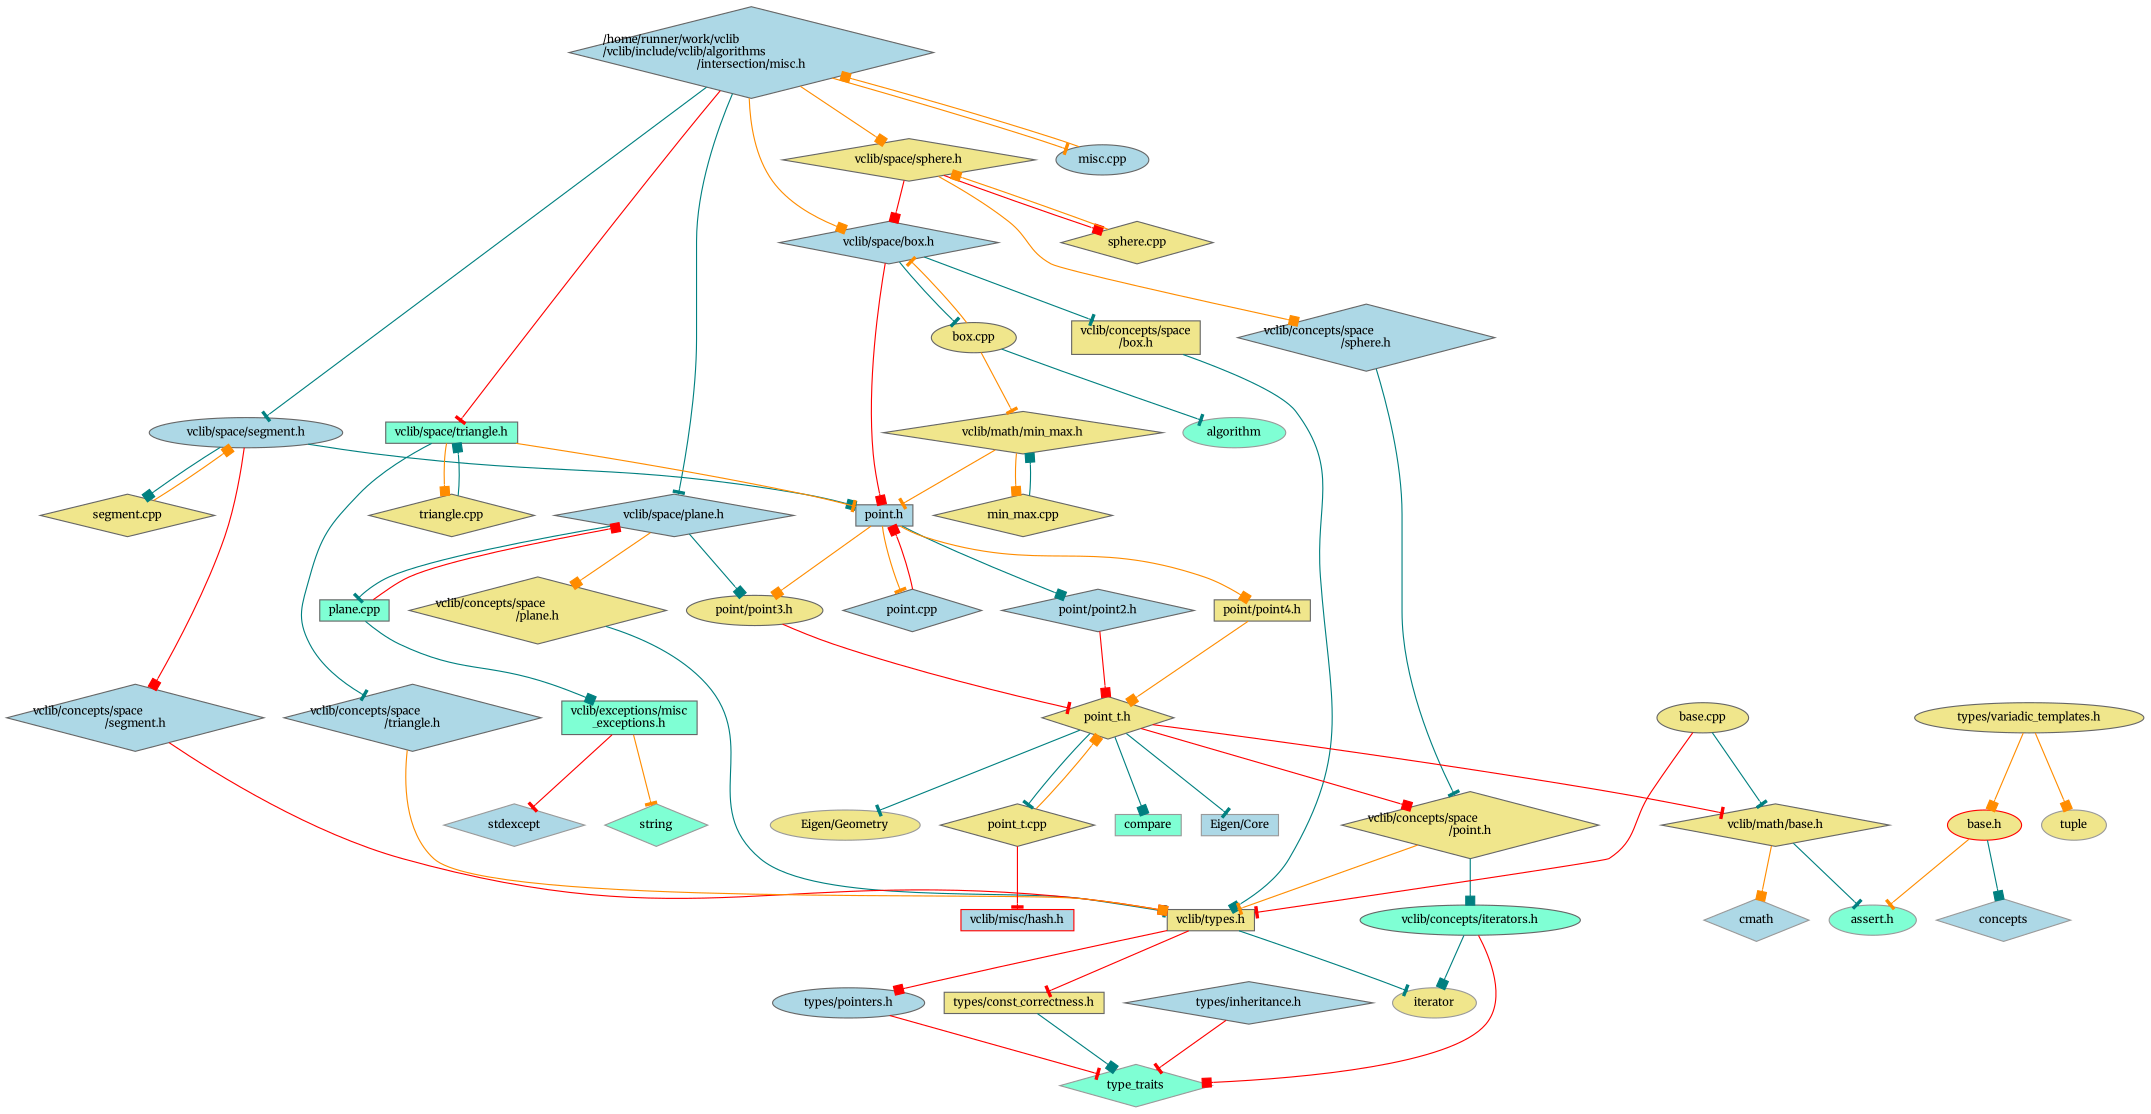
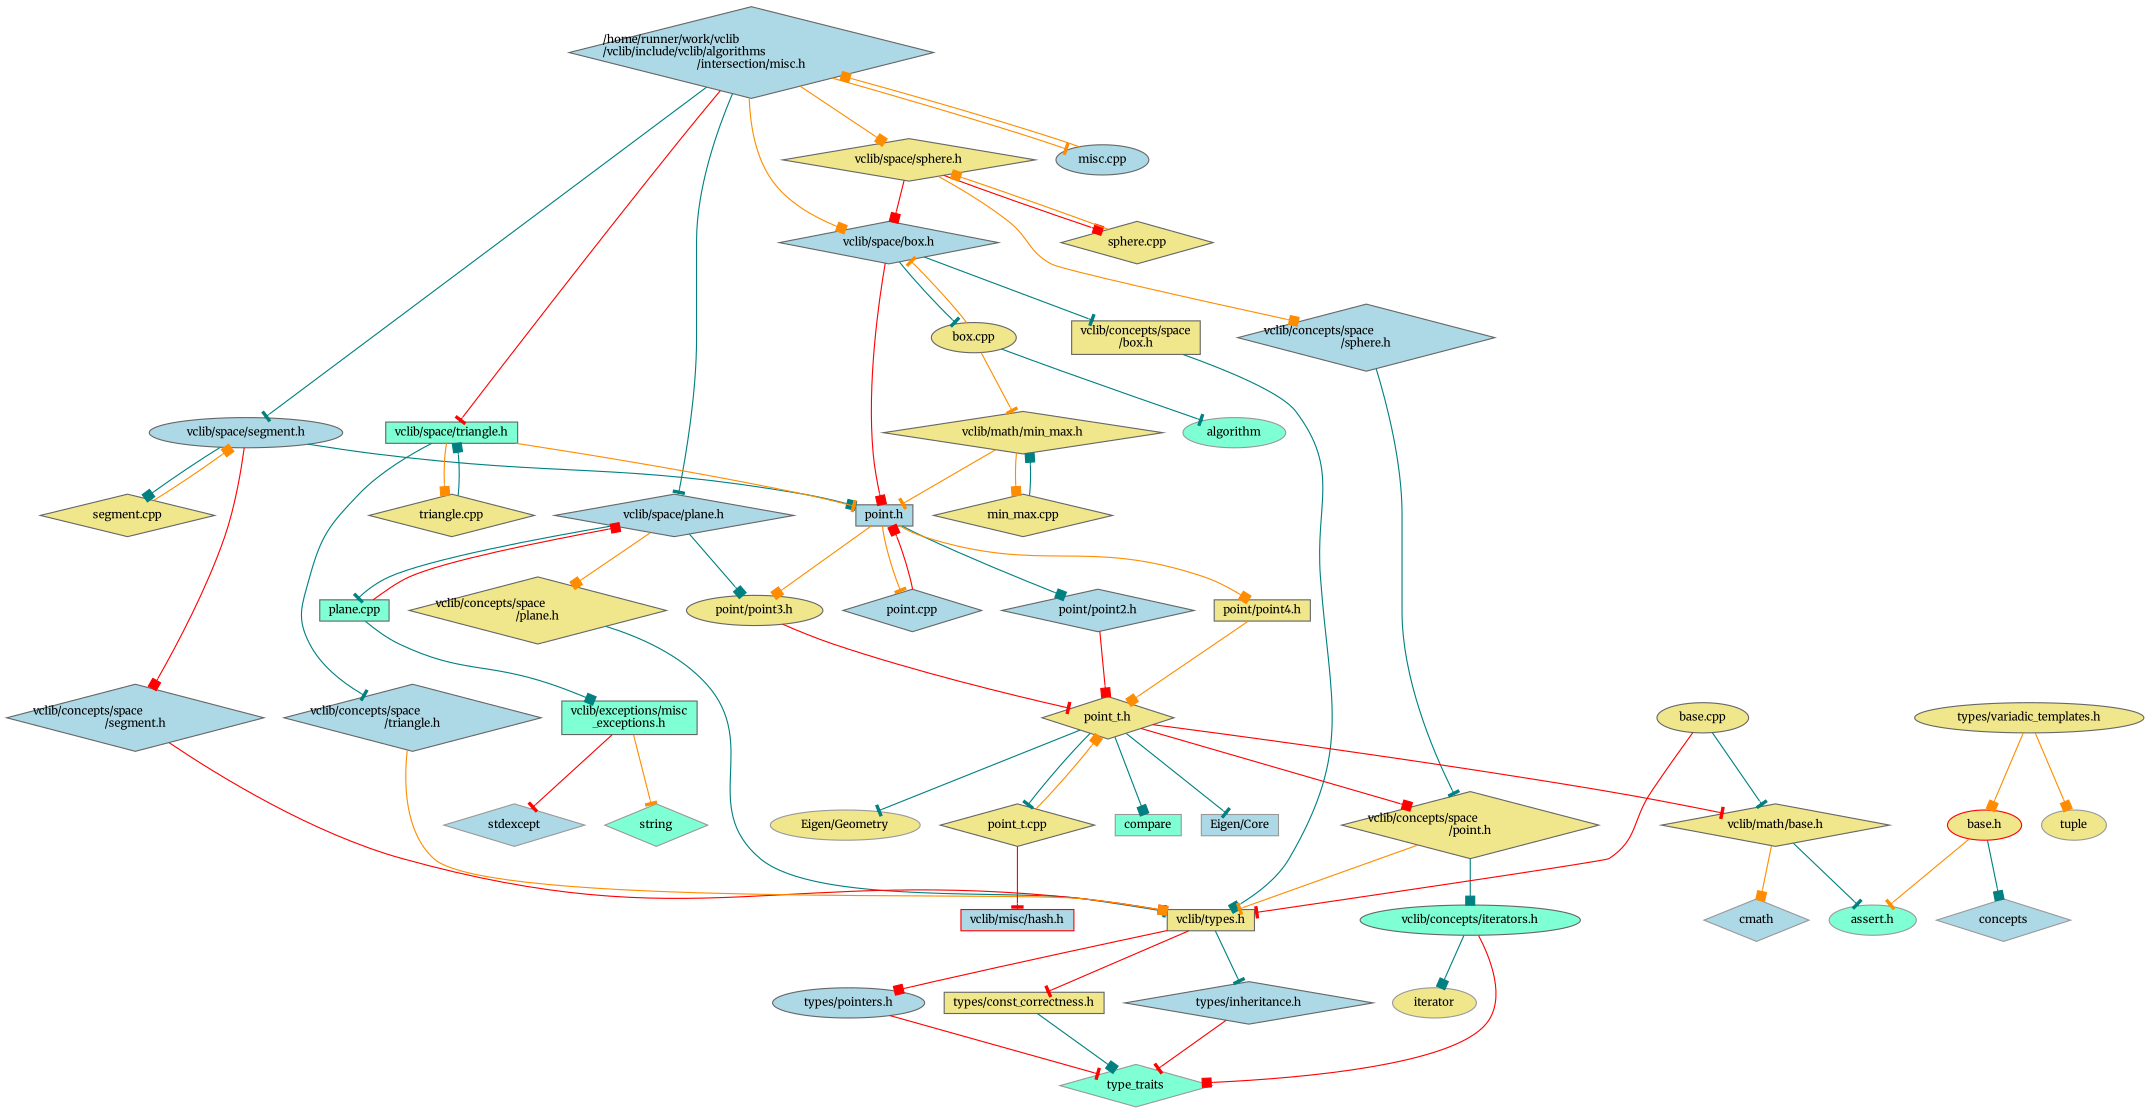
(1321, 959) -> (1226, 954)
